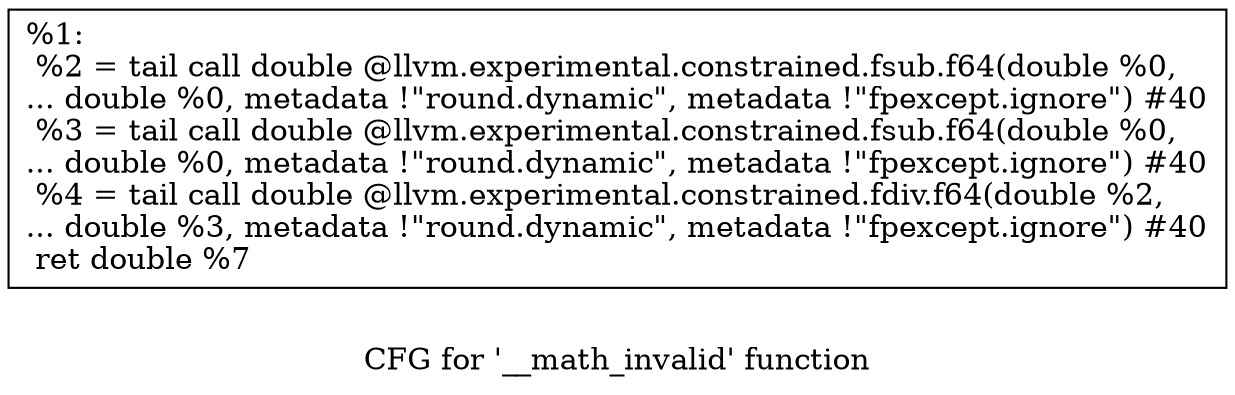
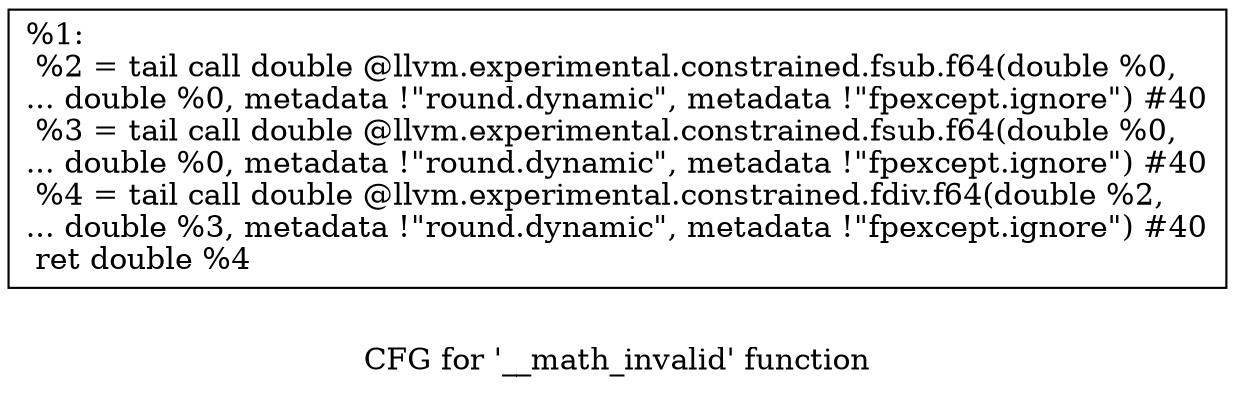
(139, 260) -> (139, 260)
